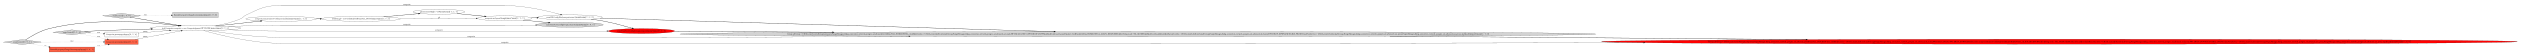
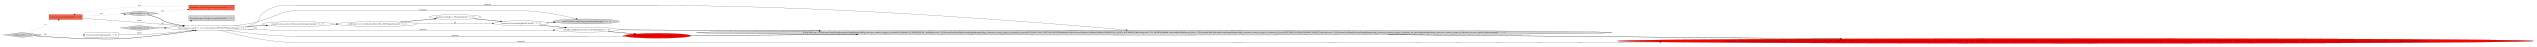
(72, 42) -> (103, 15)
